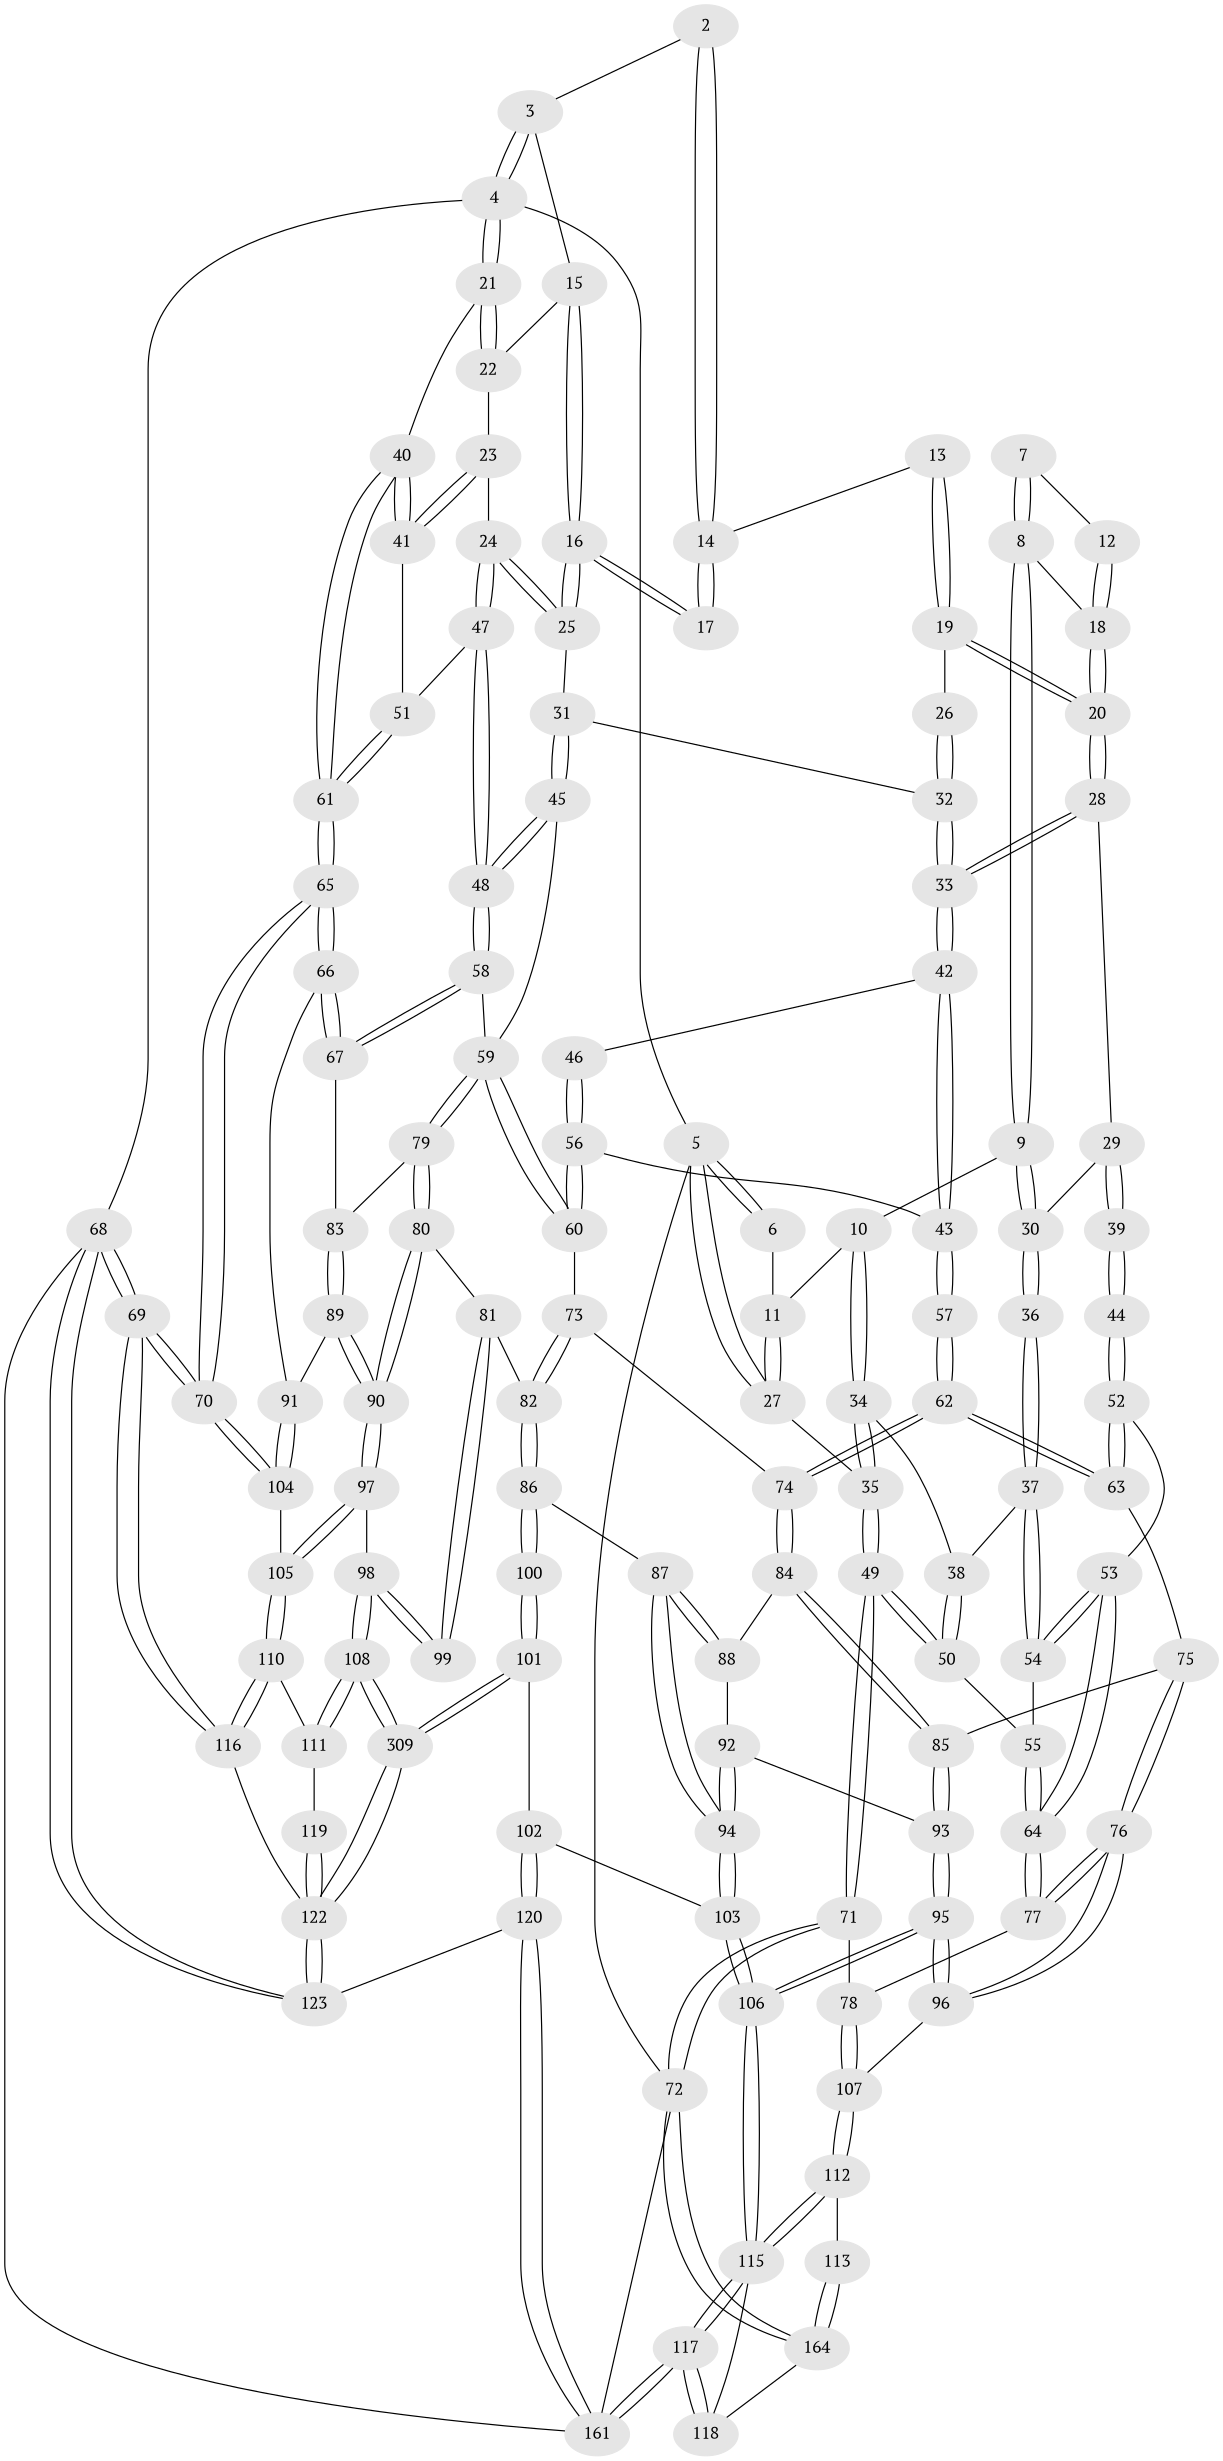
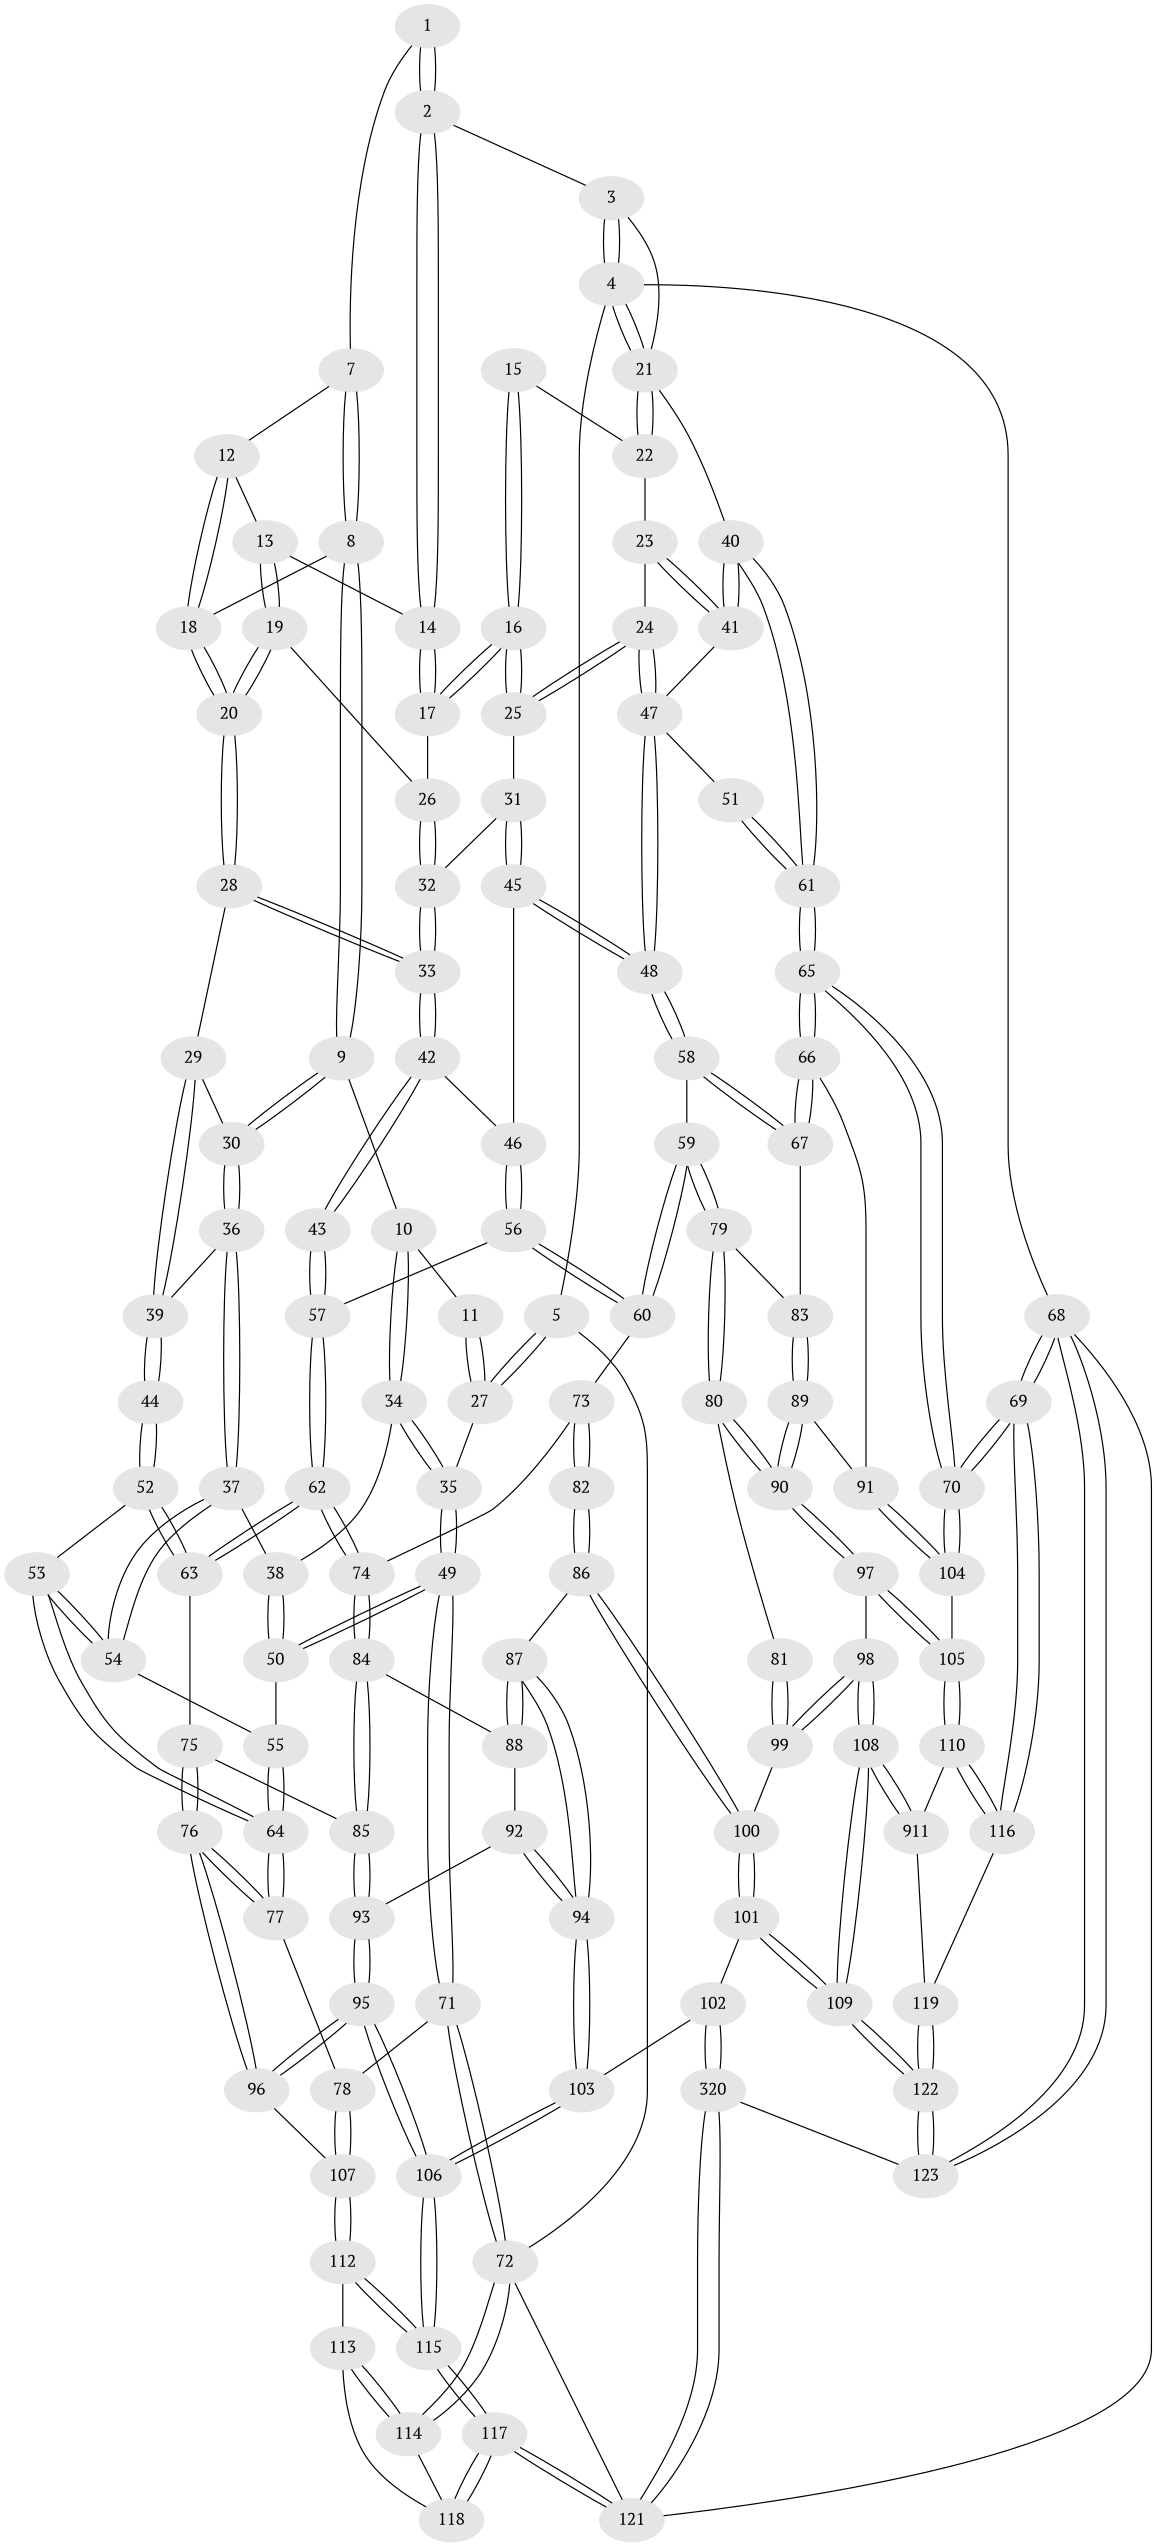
none -> (428, 26)
(552, 198) -> (657, 276)
none -> (246, 499)
(403, 628) -> (690, 671)
none -> (428, 757)
(541, 934) -> (514, 1015)
(763, 1182) -> (416, 1273)
(773, 1230) -> none
none -> (193, 1273)
(509, 1359) -> none
(314, 1746) -> (916, 1832)
(400, 1746) -> (840, 2004)
none -> (763, 1789)
(262, 1836) -> (964, 1918)
(529, 1918) -> (713, 2090)
(817, 2348) -> (408, 2434)
(734, 2349) -> (363, 2452)
(597, 2434) -> (632, 2520)
